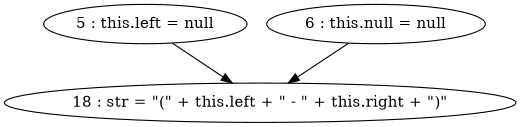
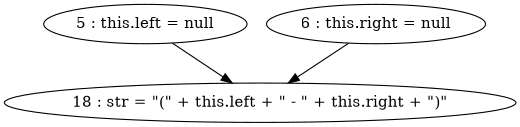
(376, 24) -> (376, 24)
